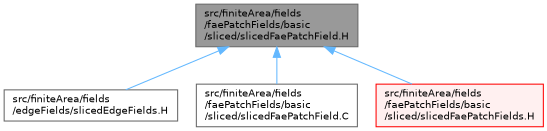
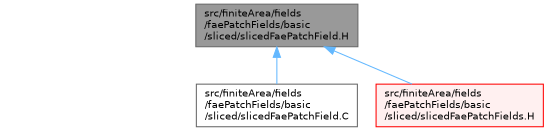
(91, 105) -> none
